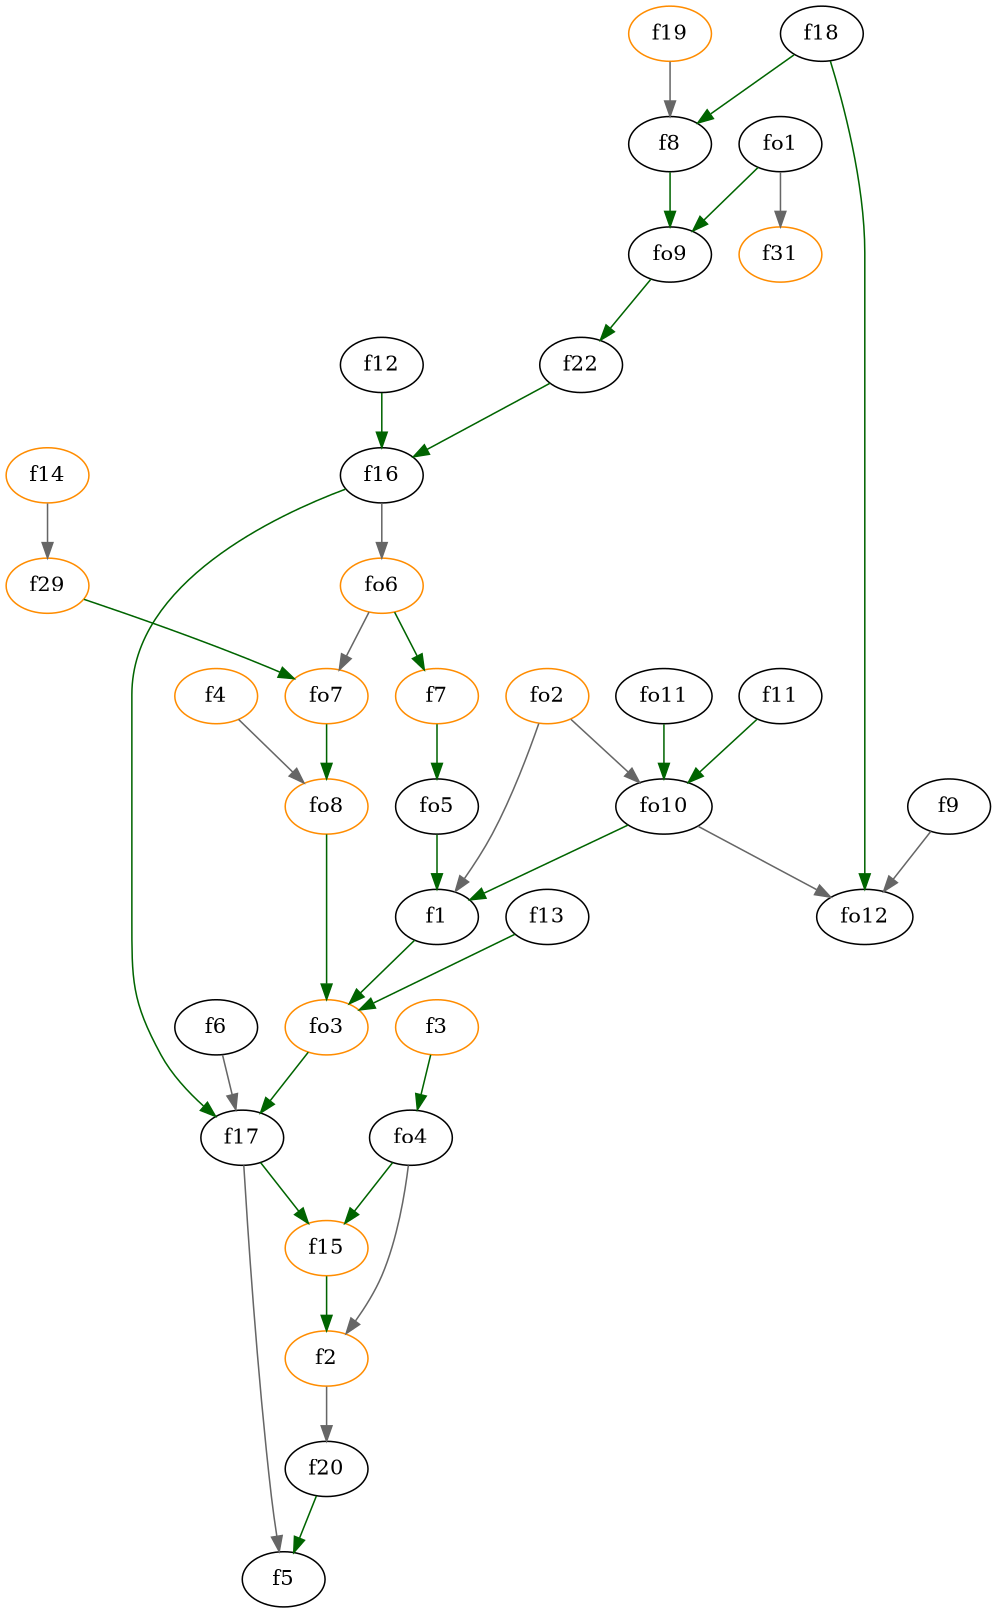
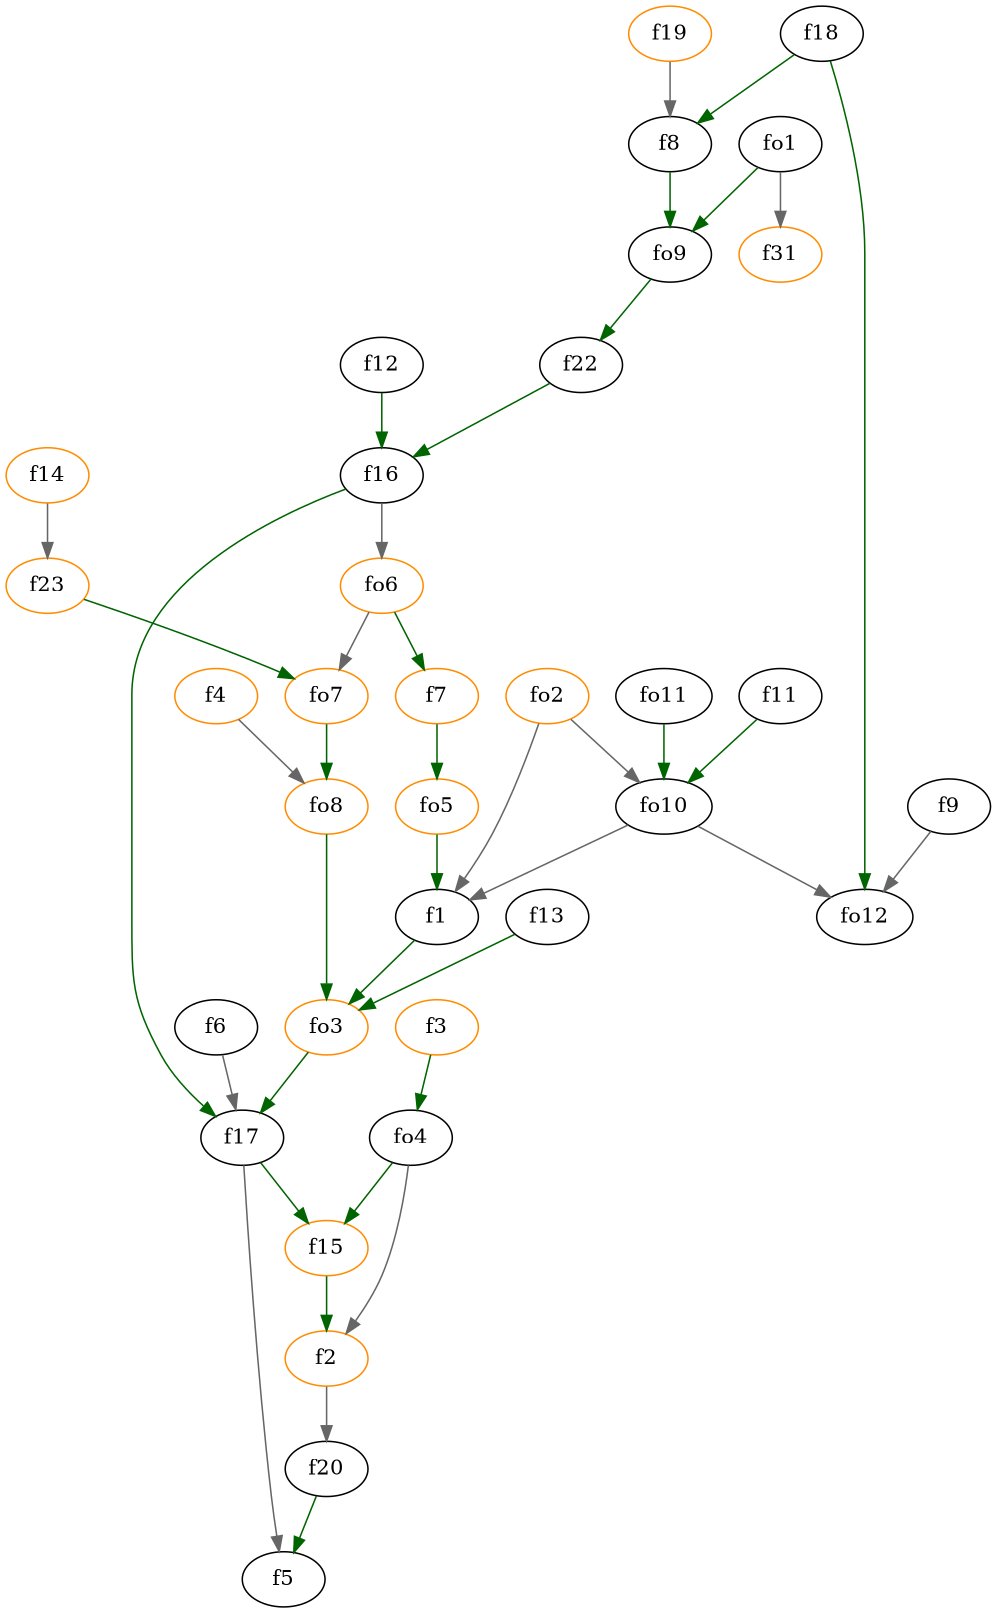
(48, 586) -> (48, 586)
(437, 807) -> (437, 807)
(556, 859) -> (556, 859)
